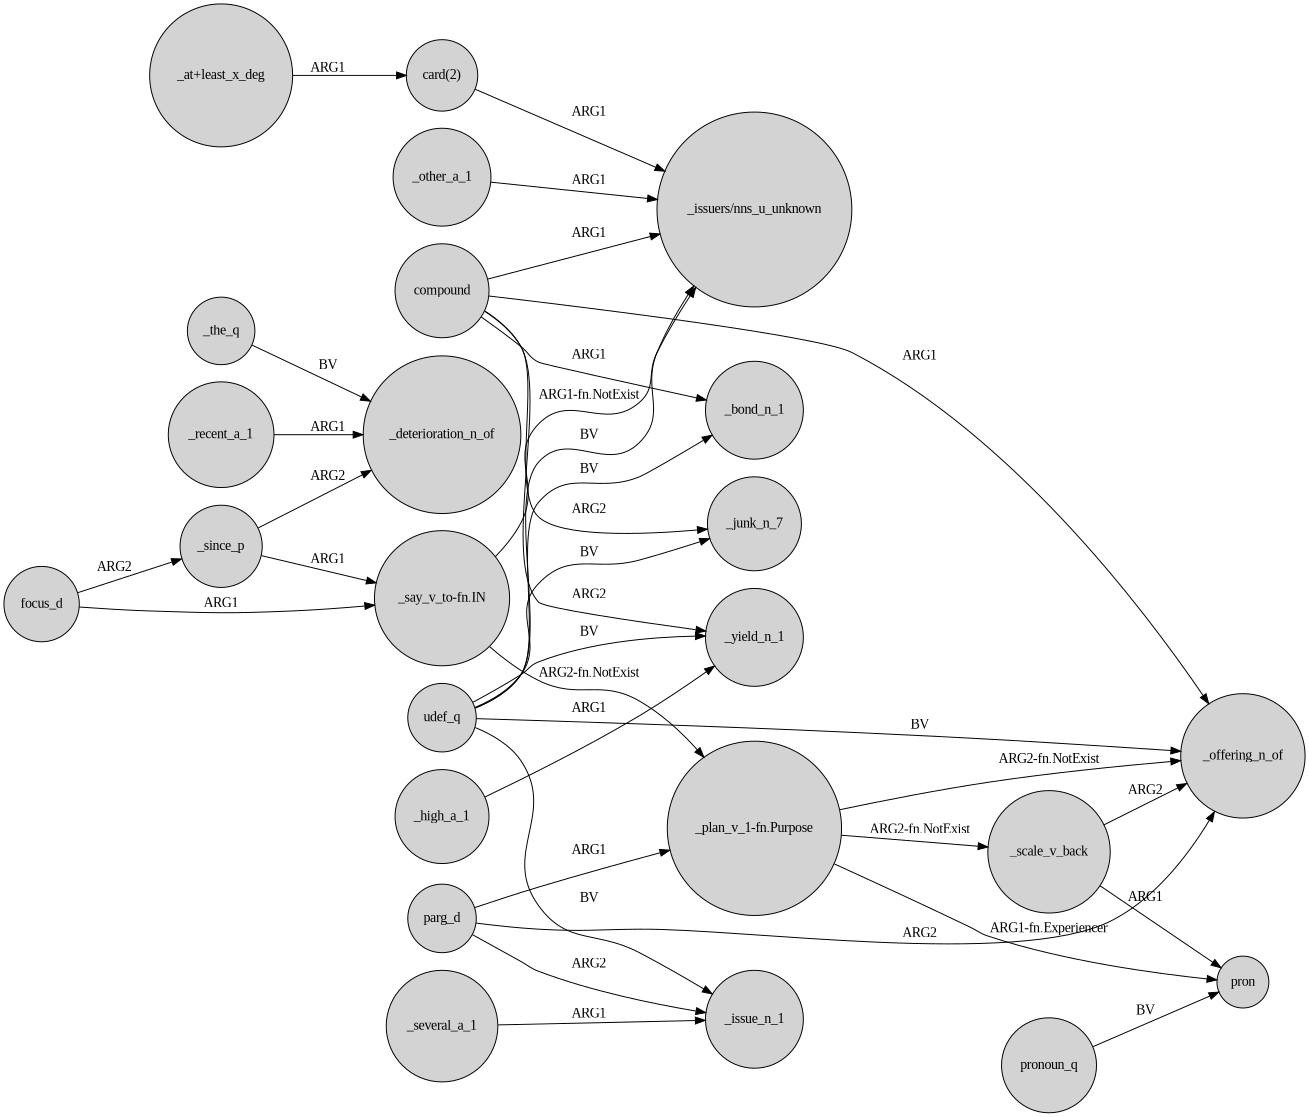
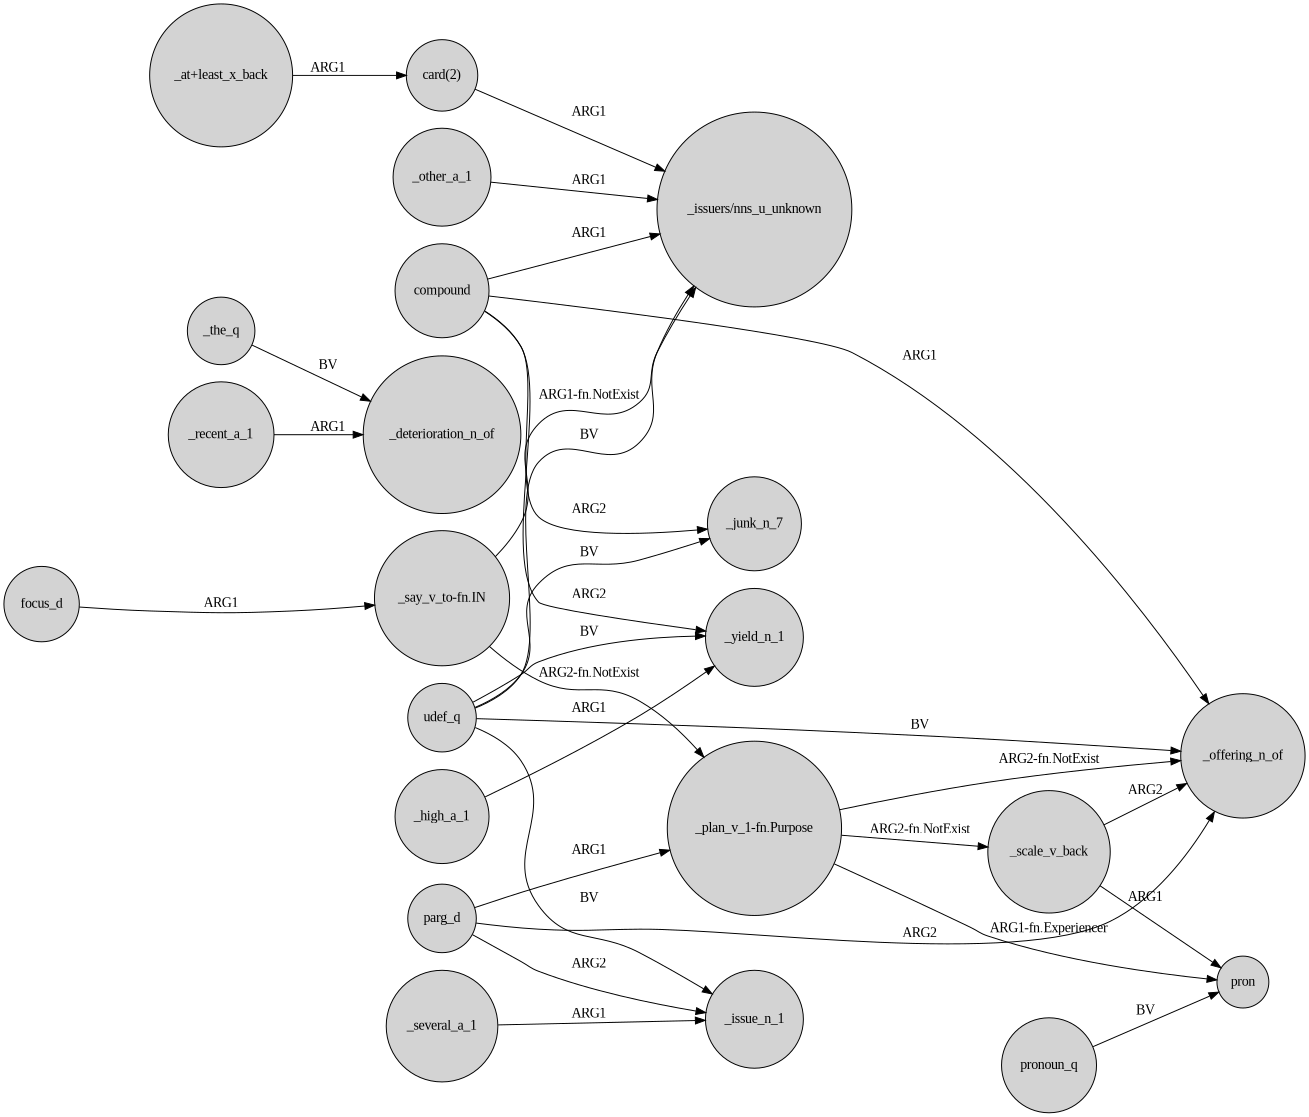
(221, 75) -> (221, 75)
(754, 410) -> none
(221, 546) -> none
